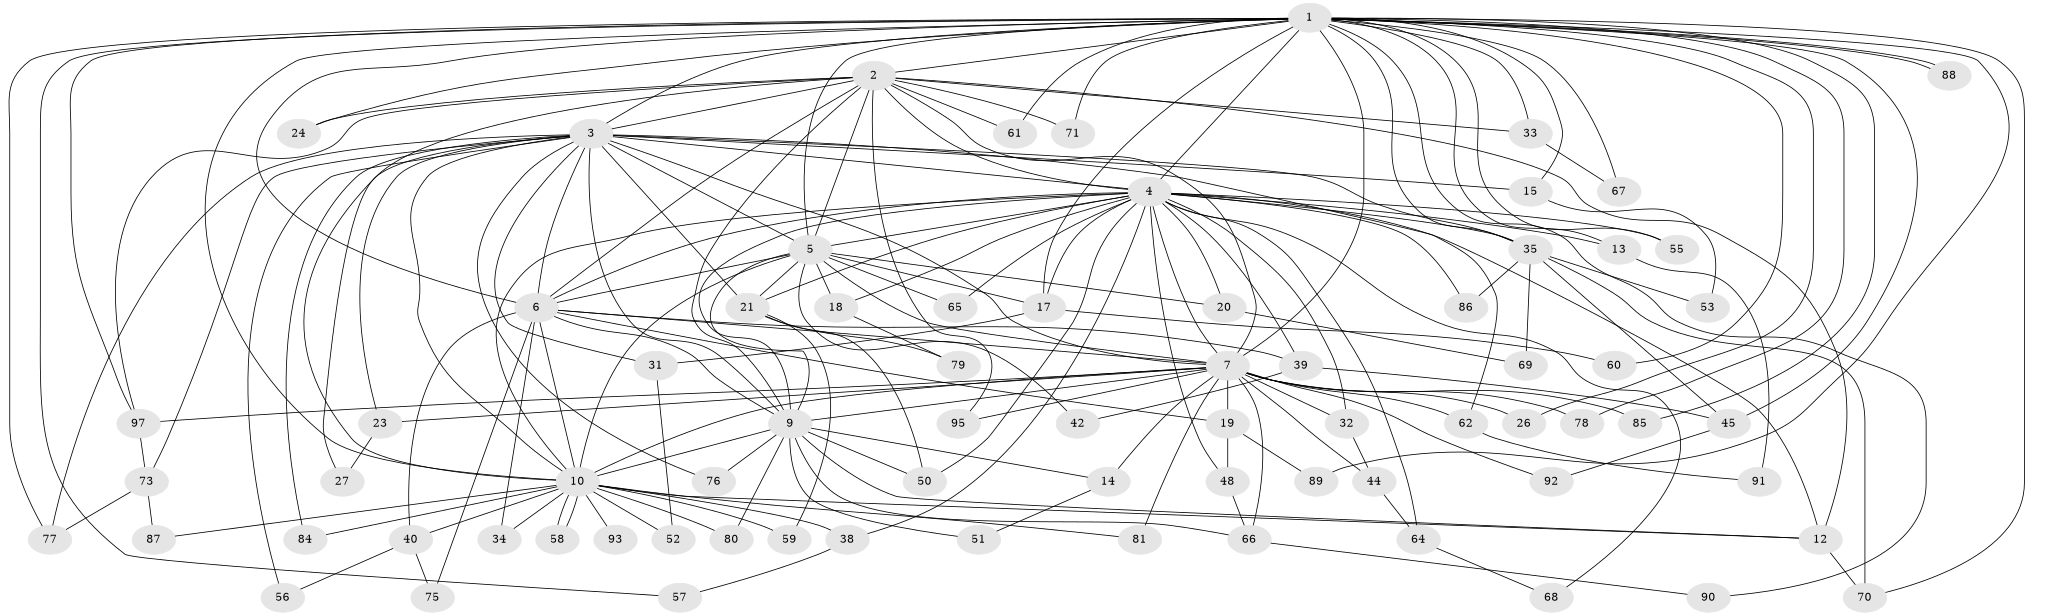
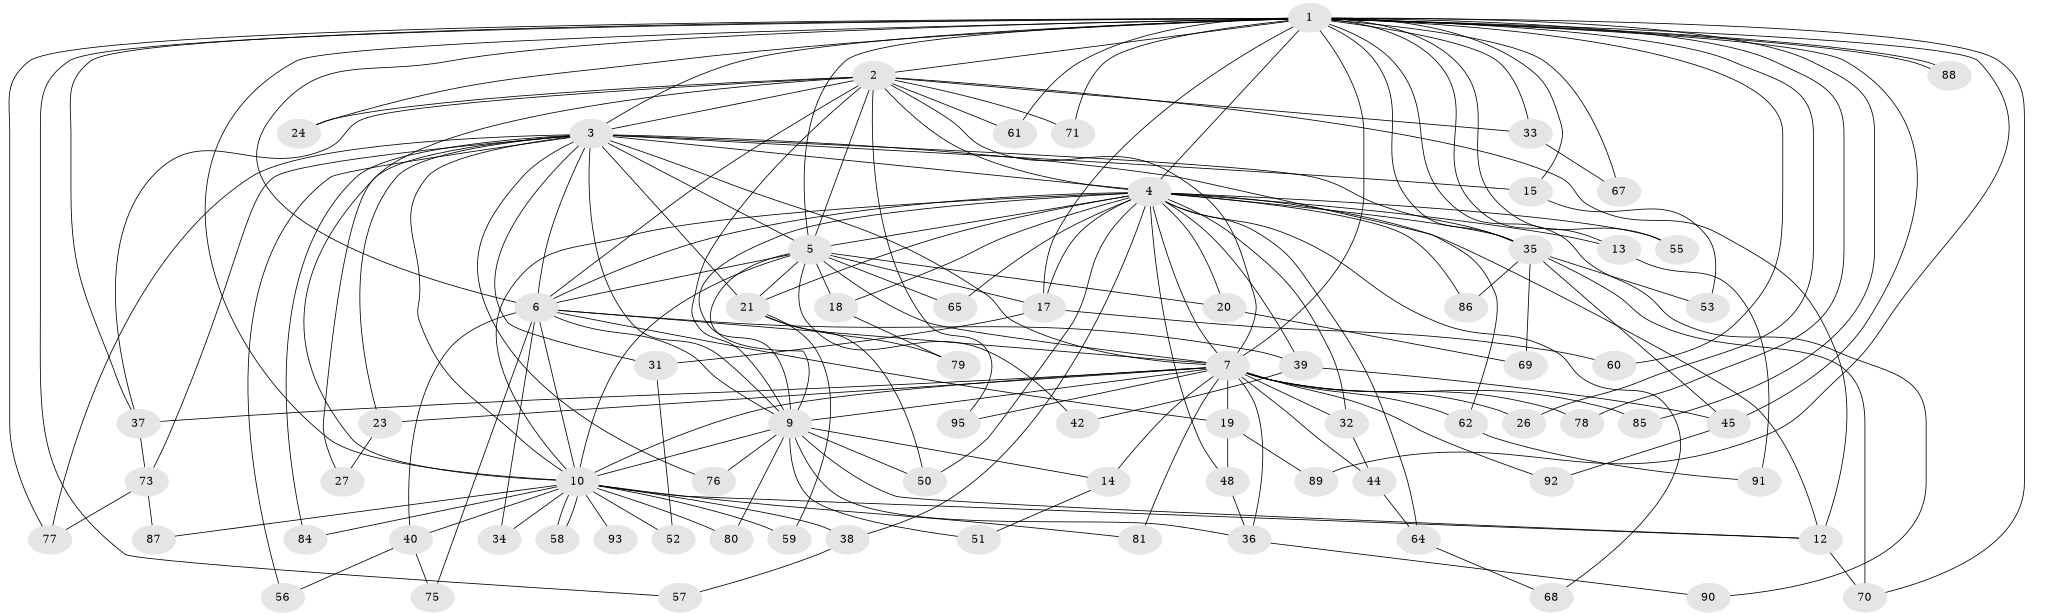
(139, 424) -> (139, 424)
(1249, 540) -> (1249, 540)
